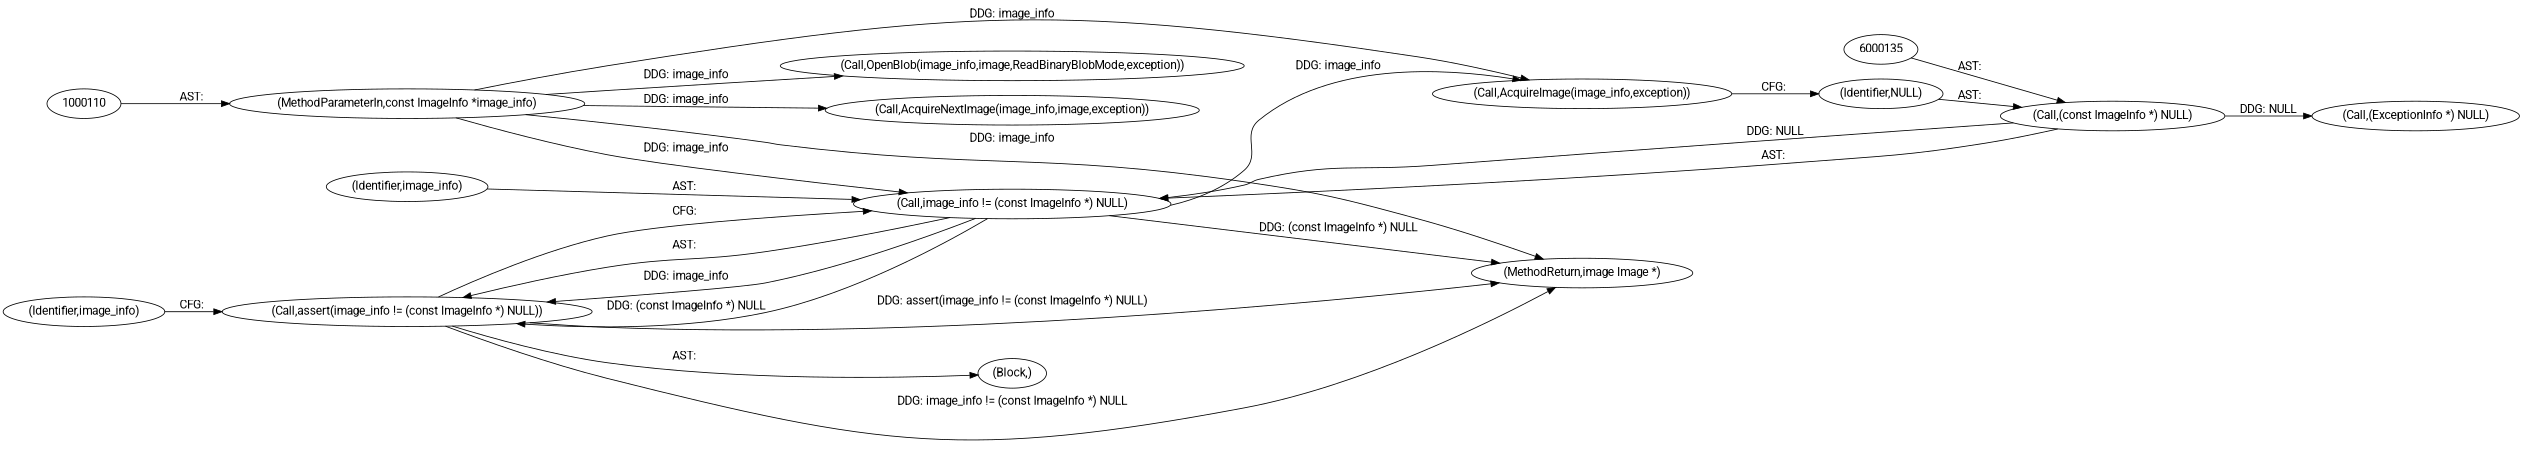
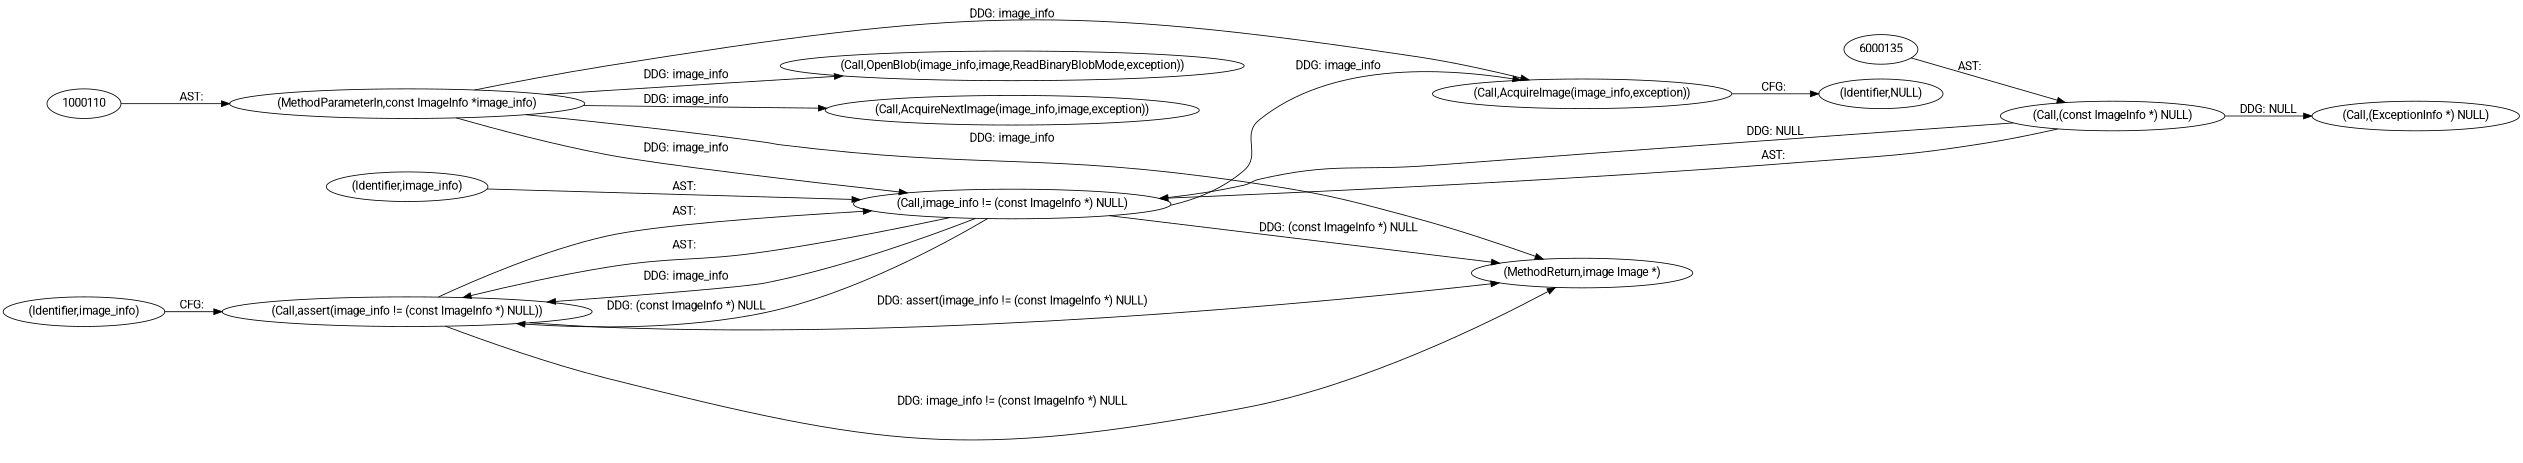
(1976, 103) -> none
(686, 212) -> (686, 212)
(1012, 373) -> none
